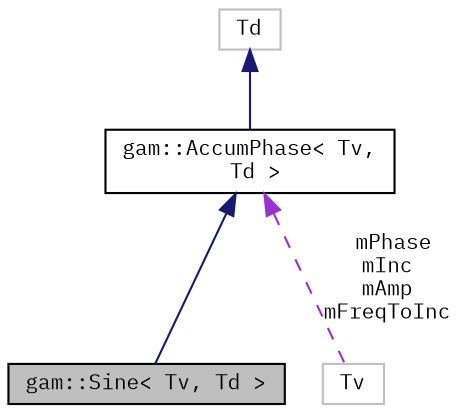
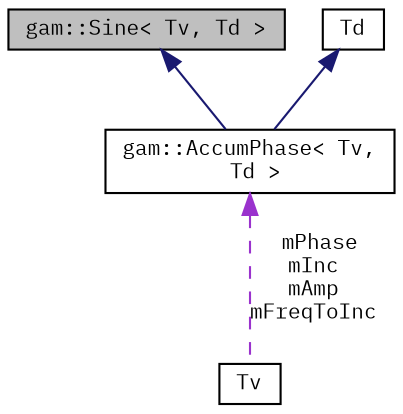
(250, 30) -> (353, 30)
(191, 289) -> (200, 98)
(353, 384) -> (250, 384)
